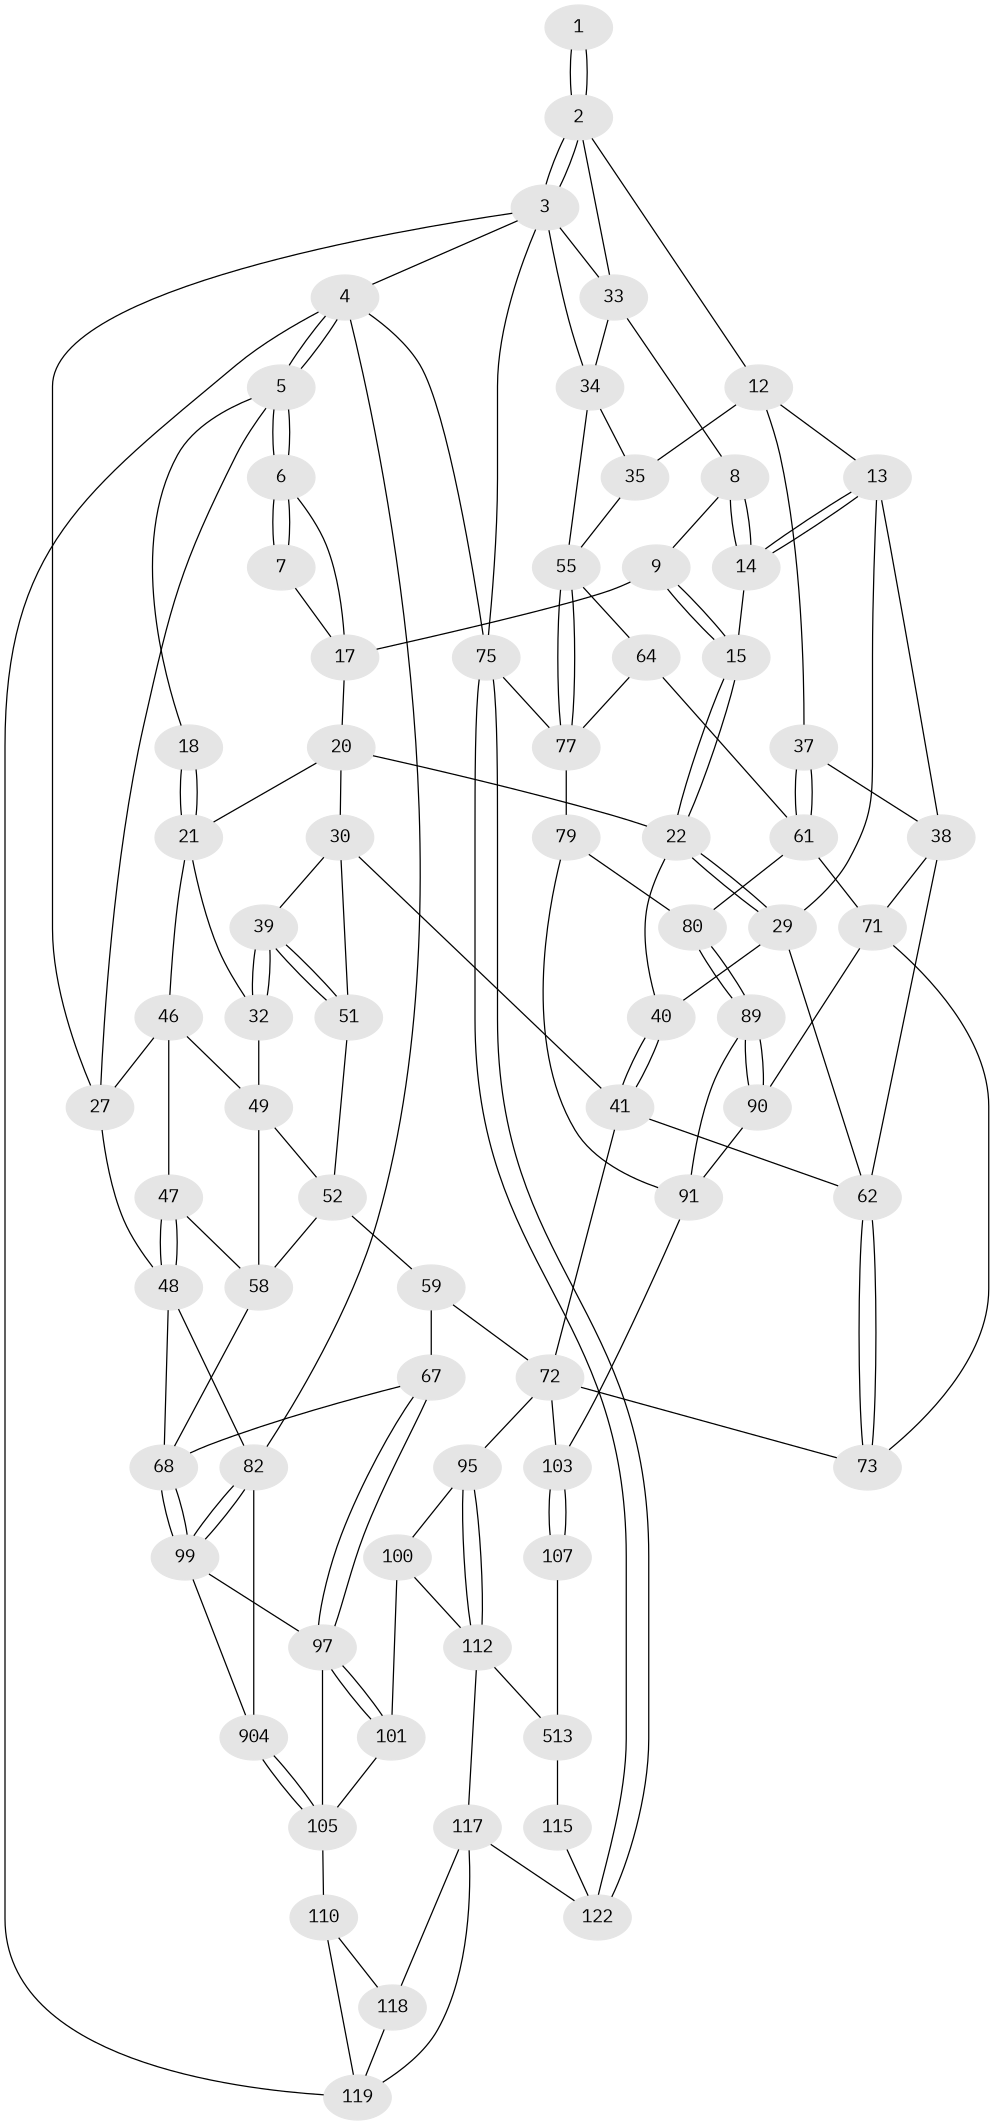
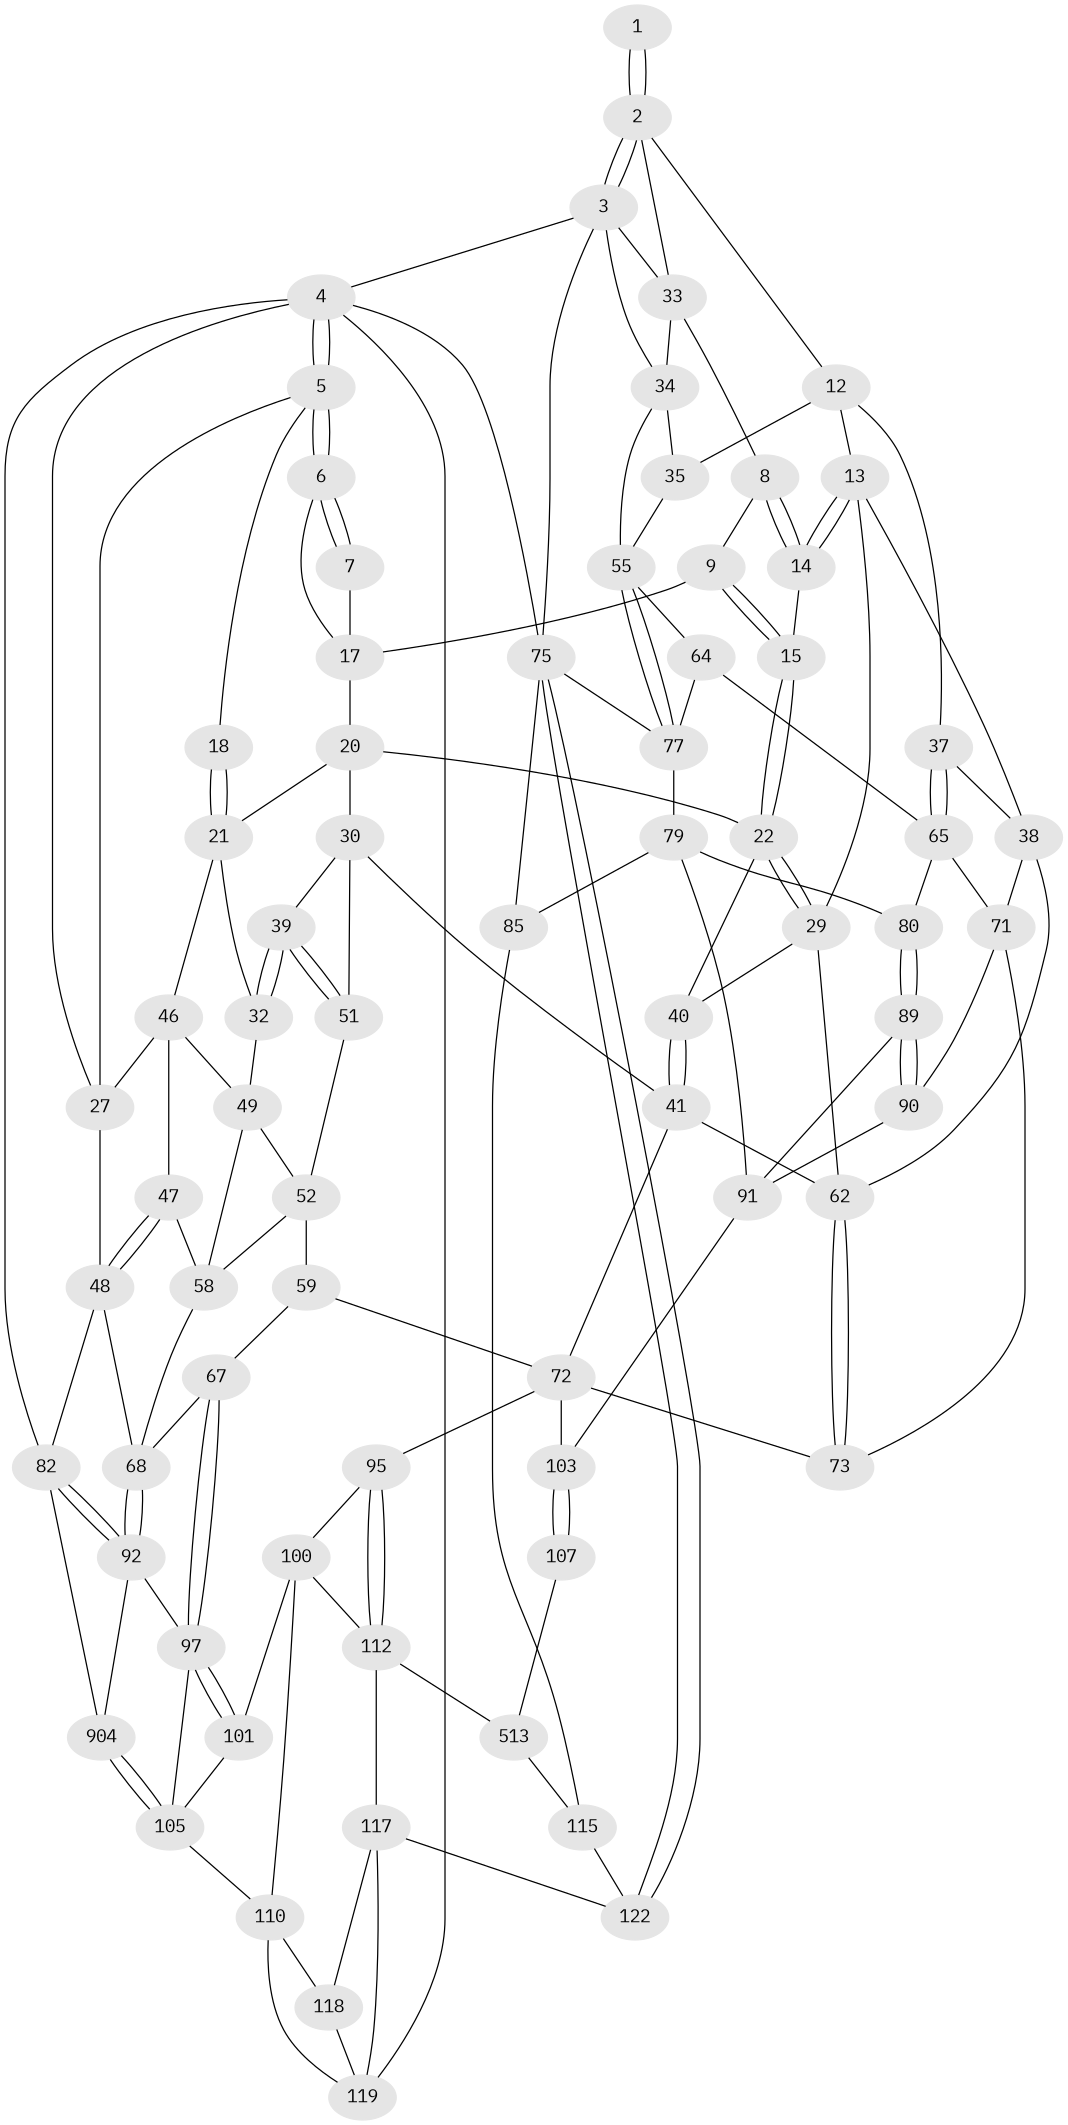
(52, 484) -> (52, 627)
(804, 838) -> (939, 838)
none -> (514, 928)
(185, 1558) -> (131, 1558)
none -> (285, 1738)
